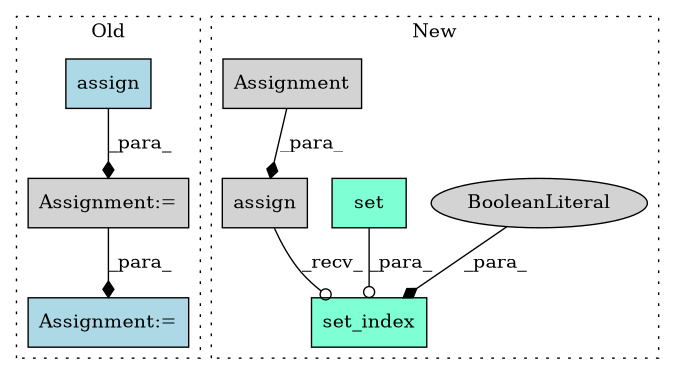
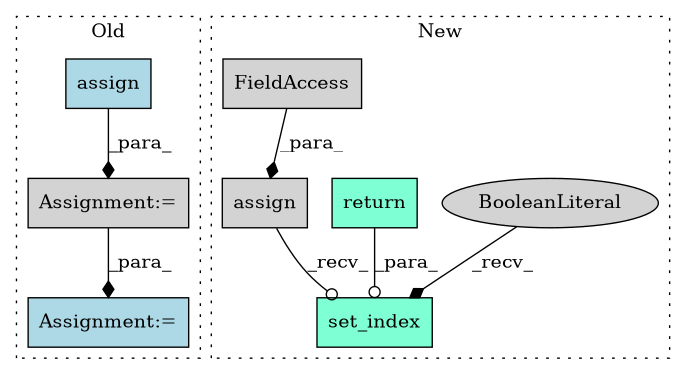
(292, 84) -> (292, 84)
(369, 203) -> (375, 203)
(495, 263) -> (503, 263)
